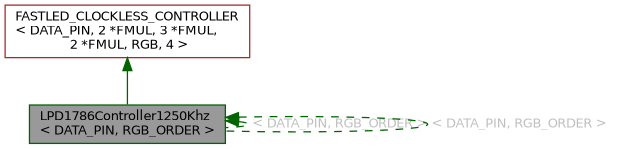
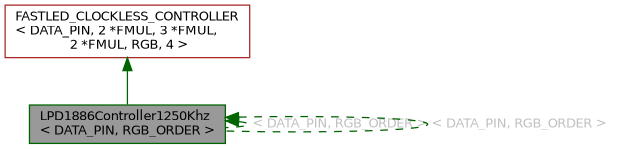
(127, 124) -> (127, 124)
